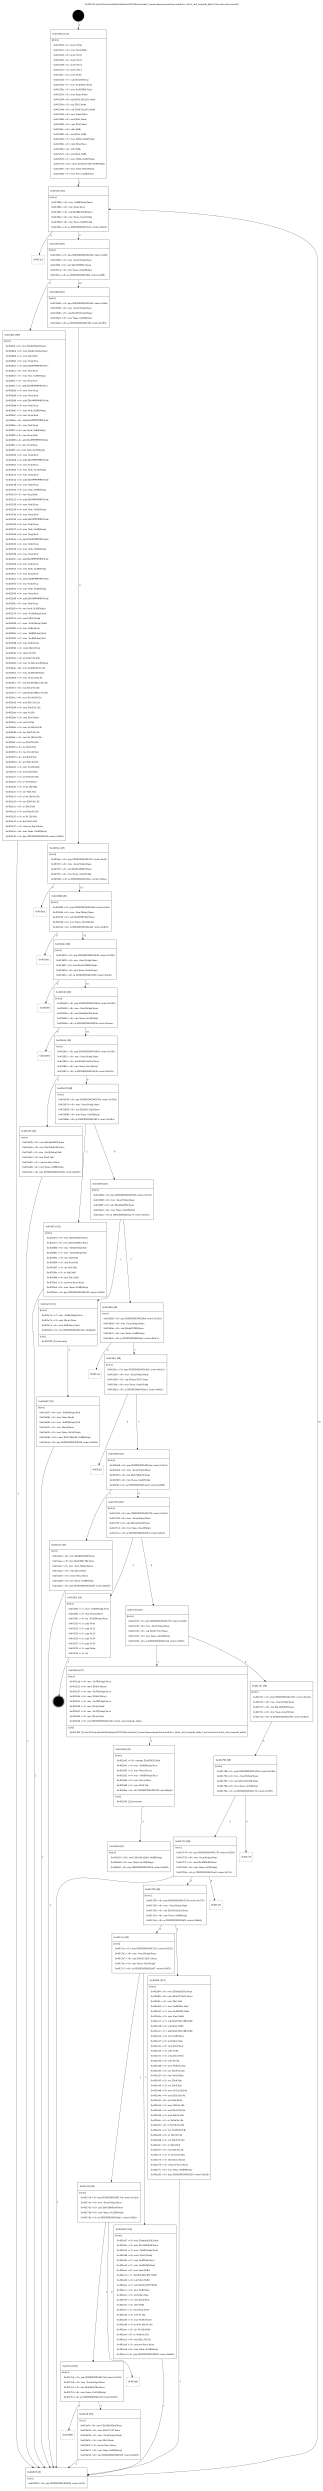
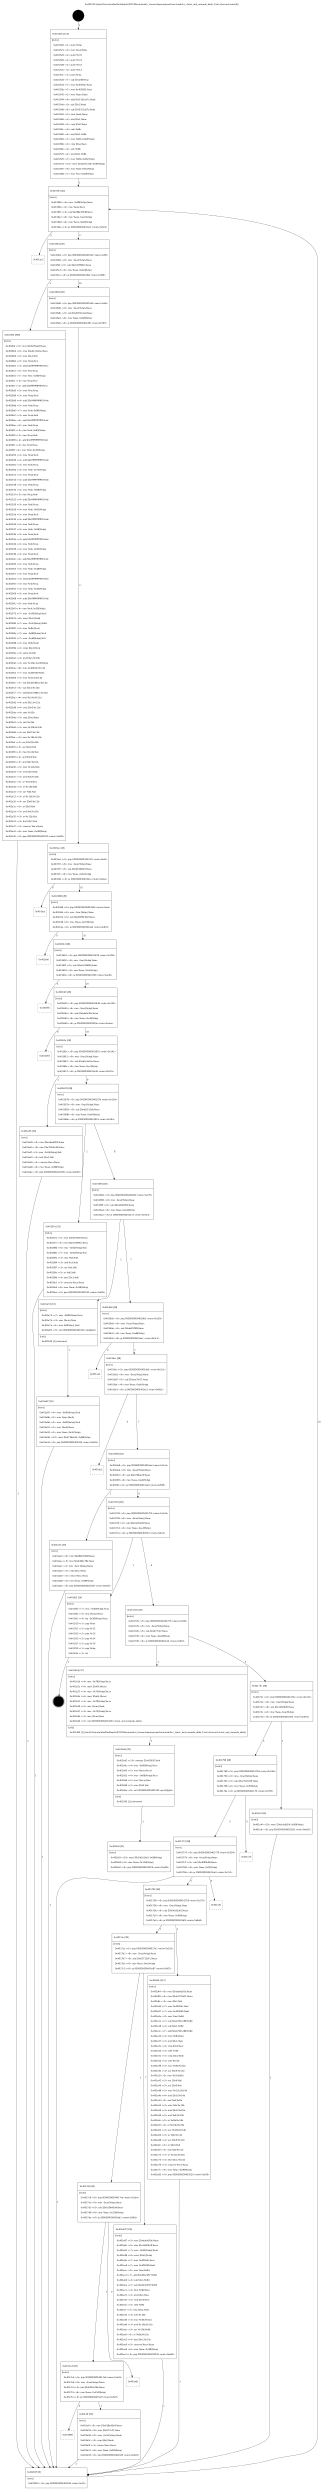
none -> (281, 1822)
